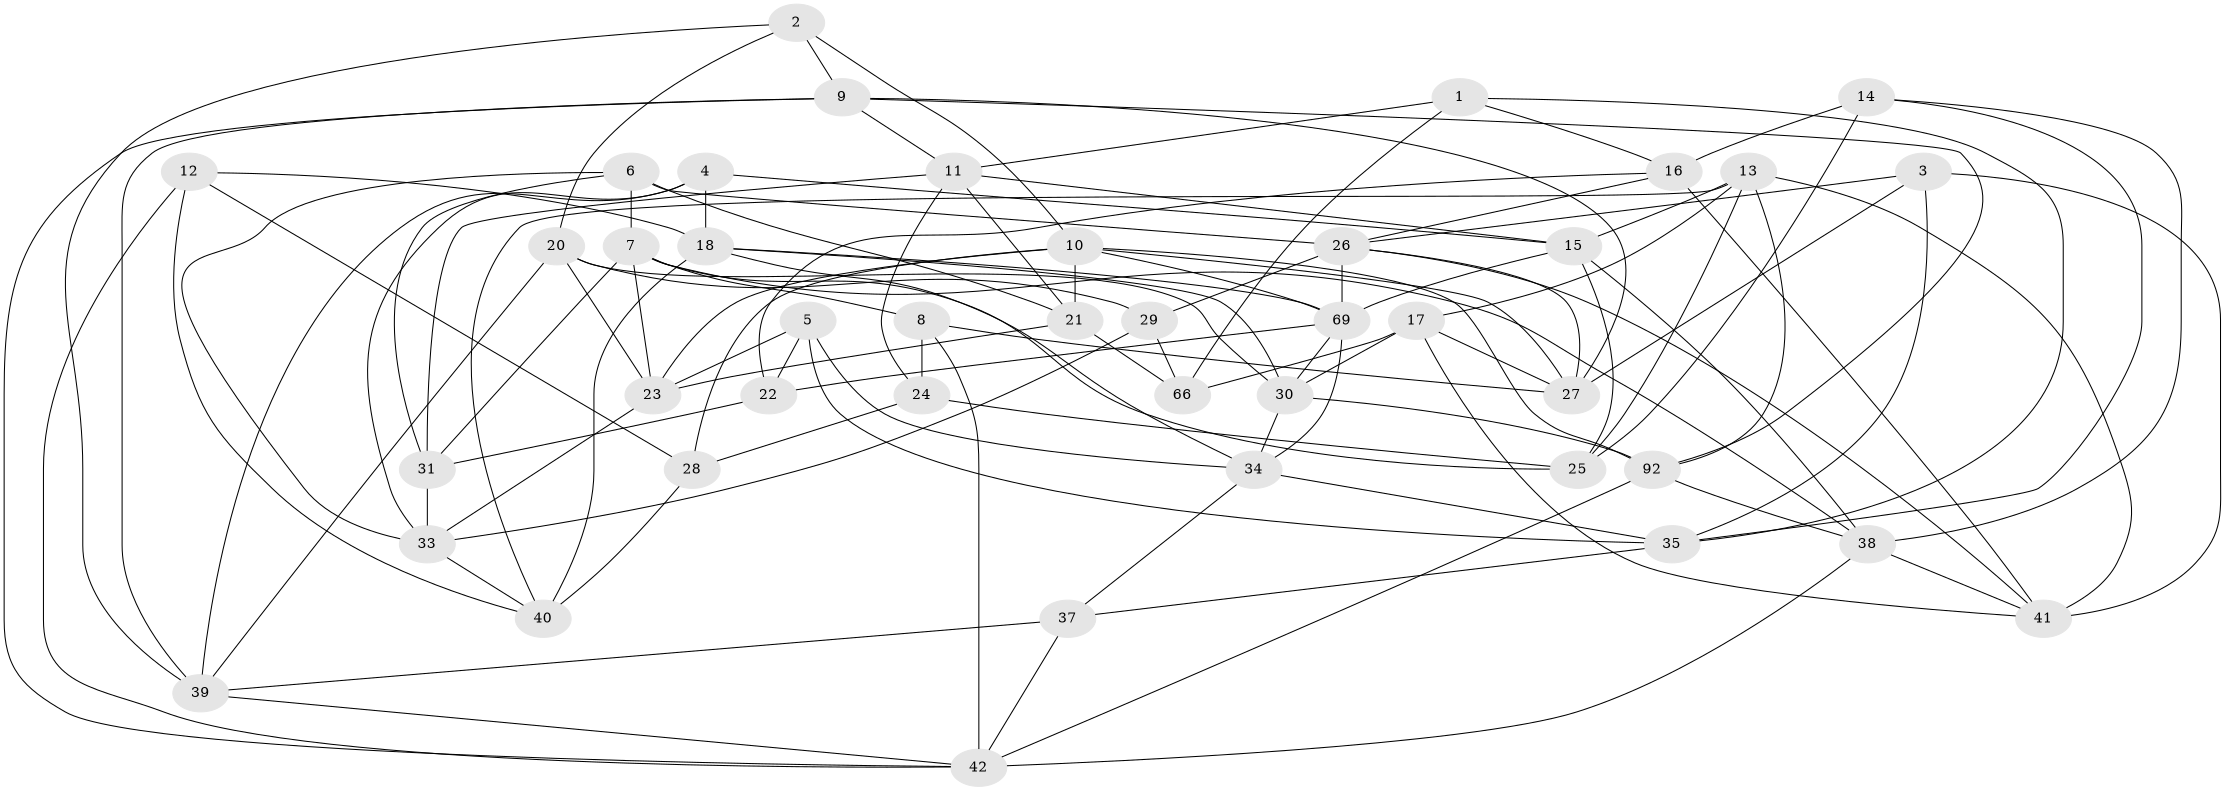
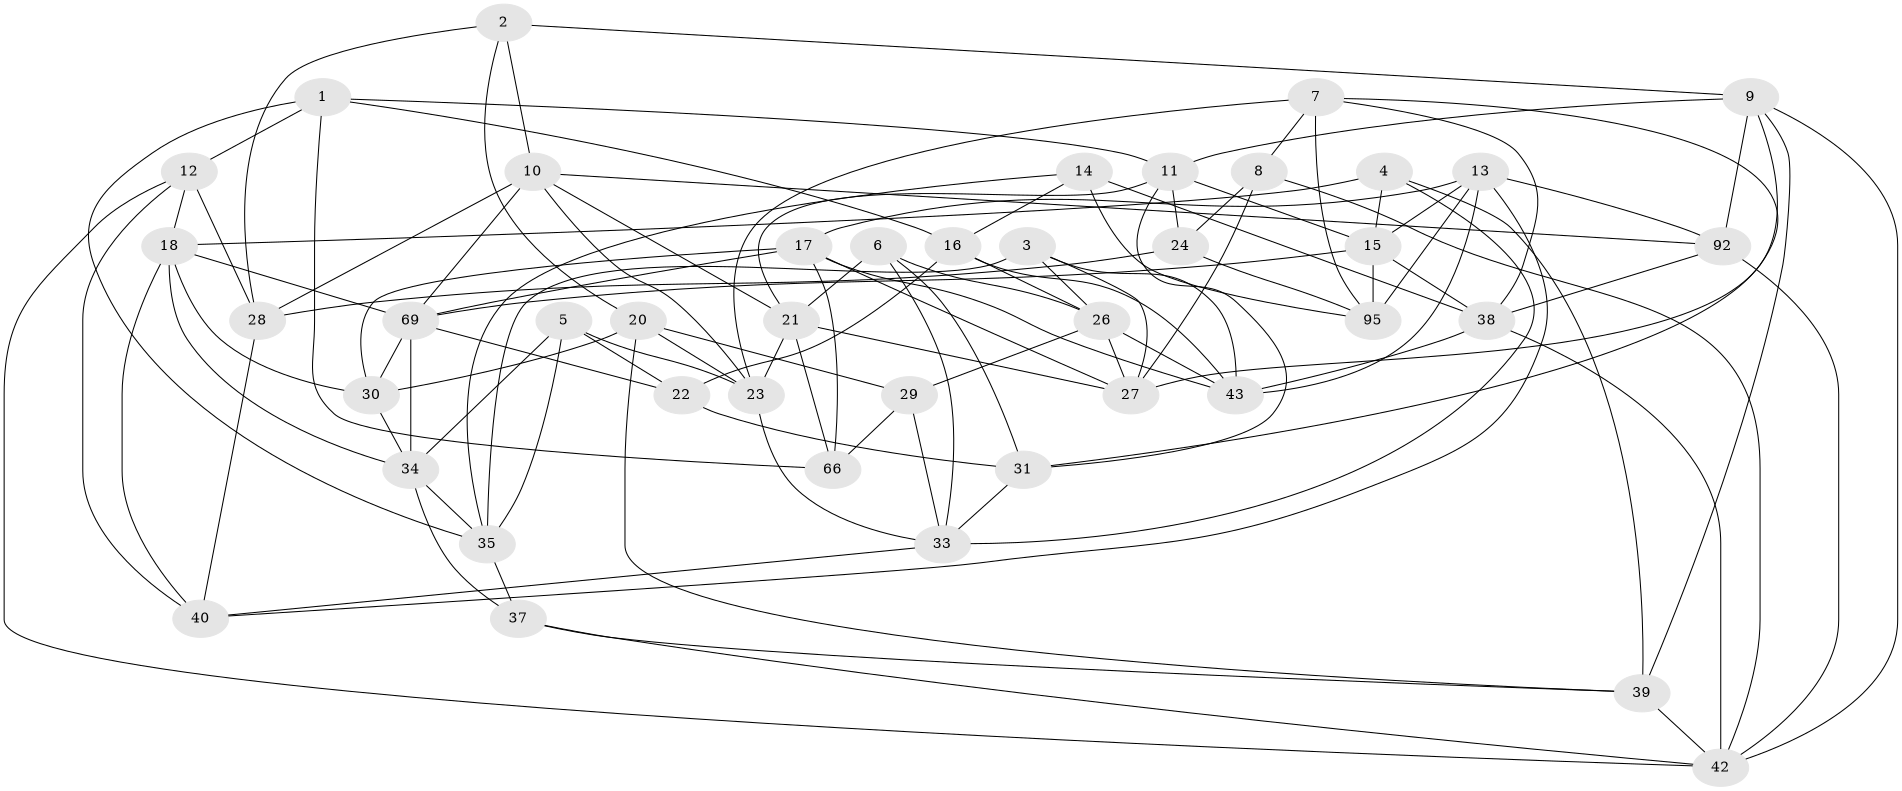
(157, 129) -> (276, 92)
none -> (265, 130)
(631, 209) -> none
(1342, 287) -> (615, 279)
(1447, 292) -> (961, 358)
(1458, 416) -> none
(1578, 470) -> (1373, 321)
(2044, 619) -> (1235, 395)
